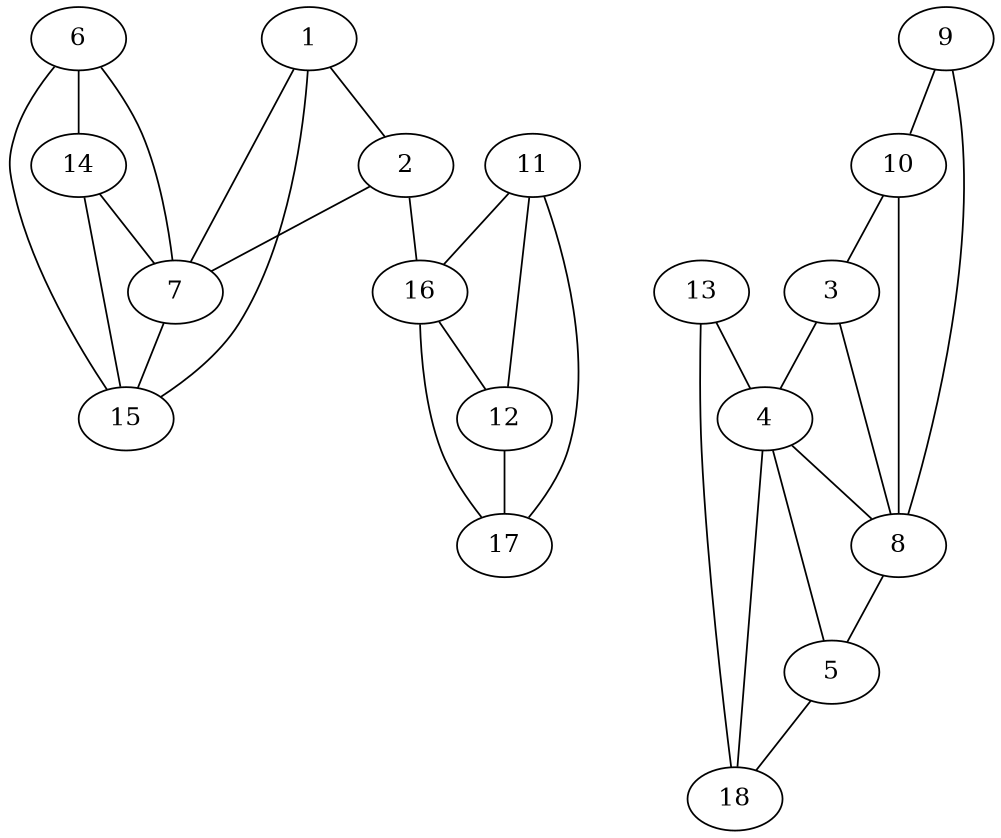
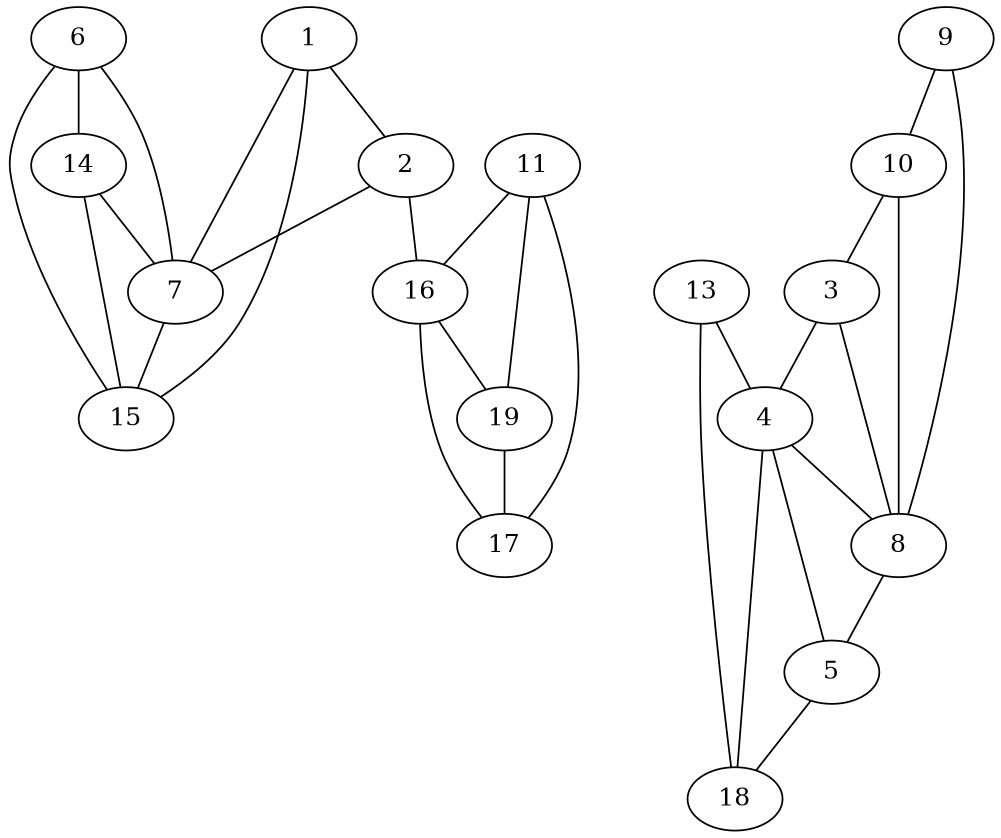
(505, 419) -> (505, 419)
